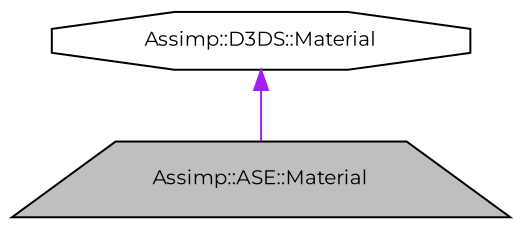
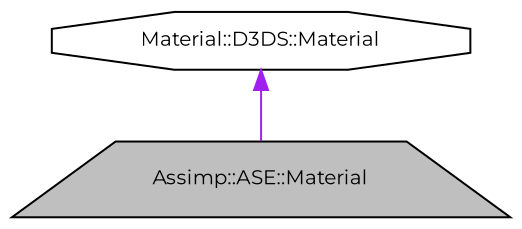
(261, 41) -> (261, 41)
